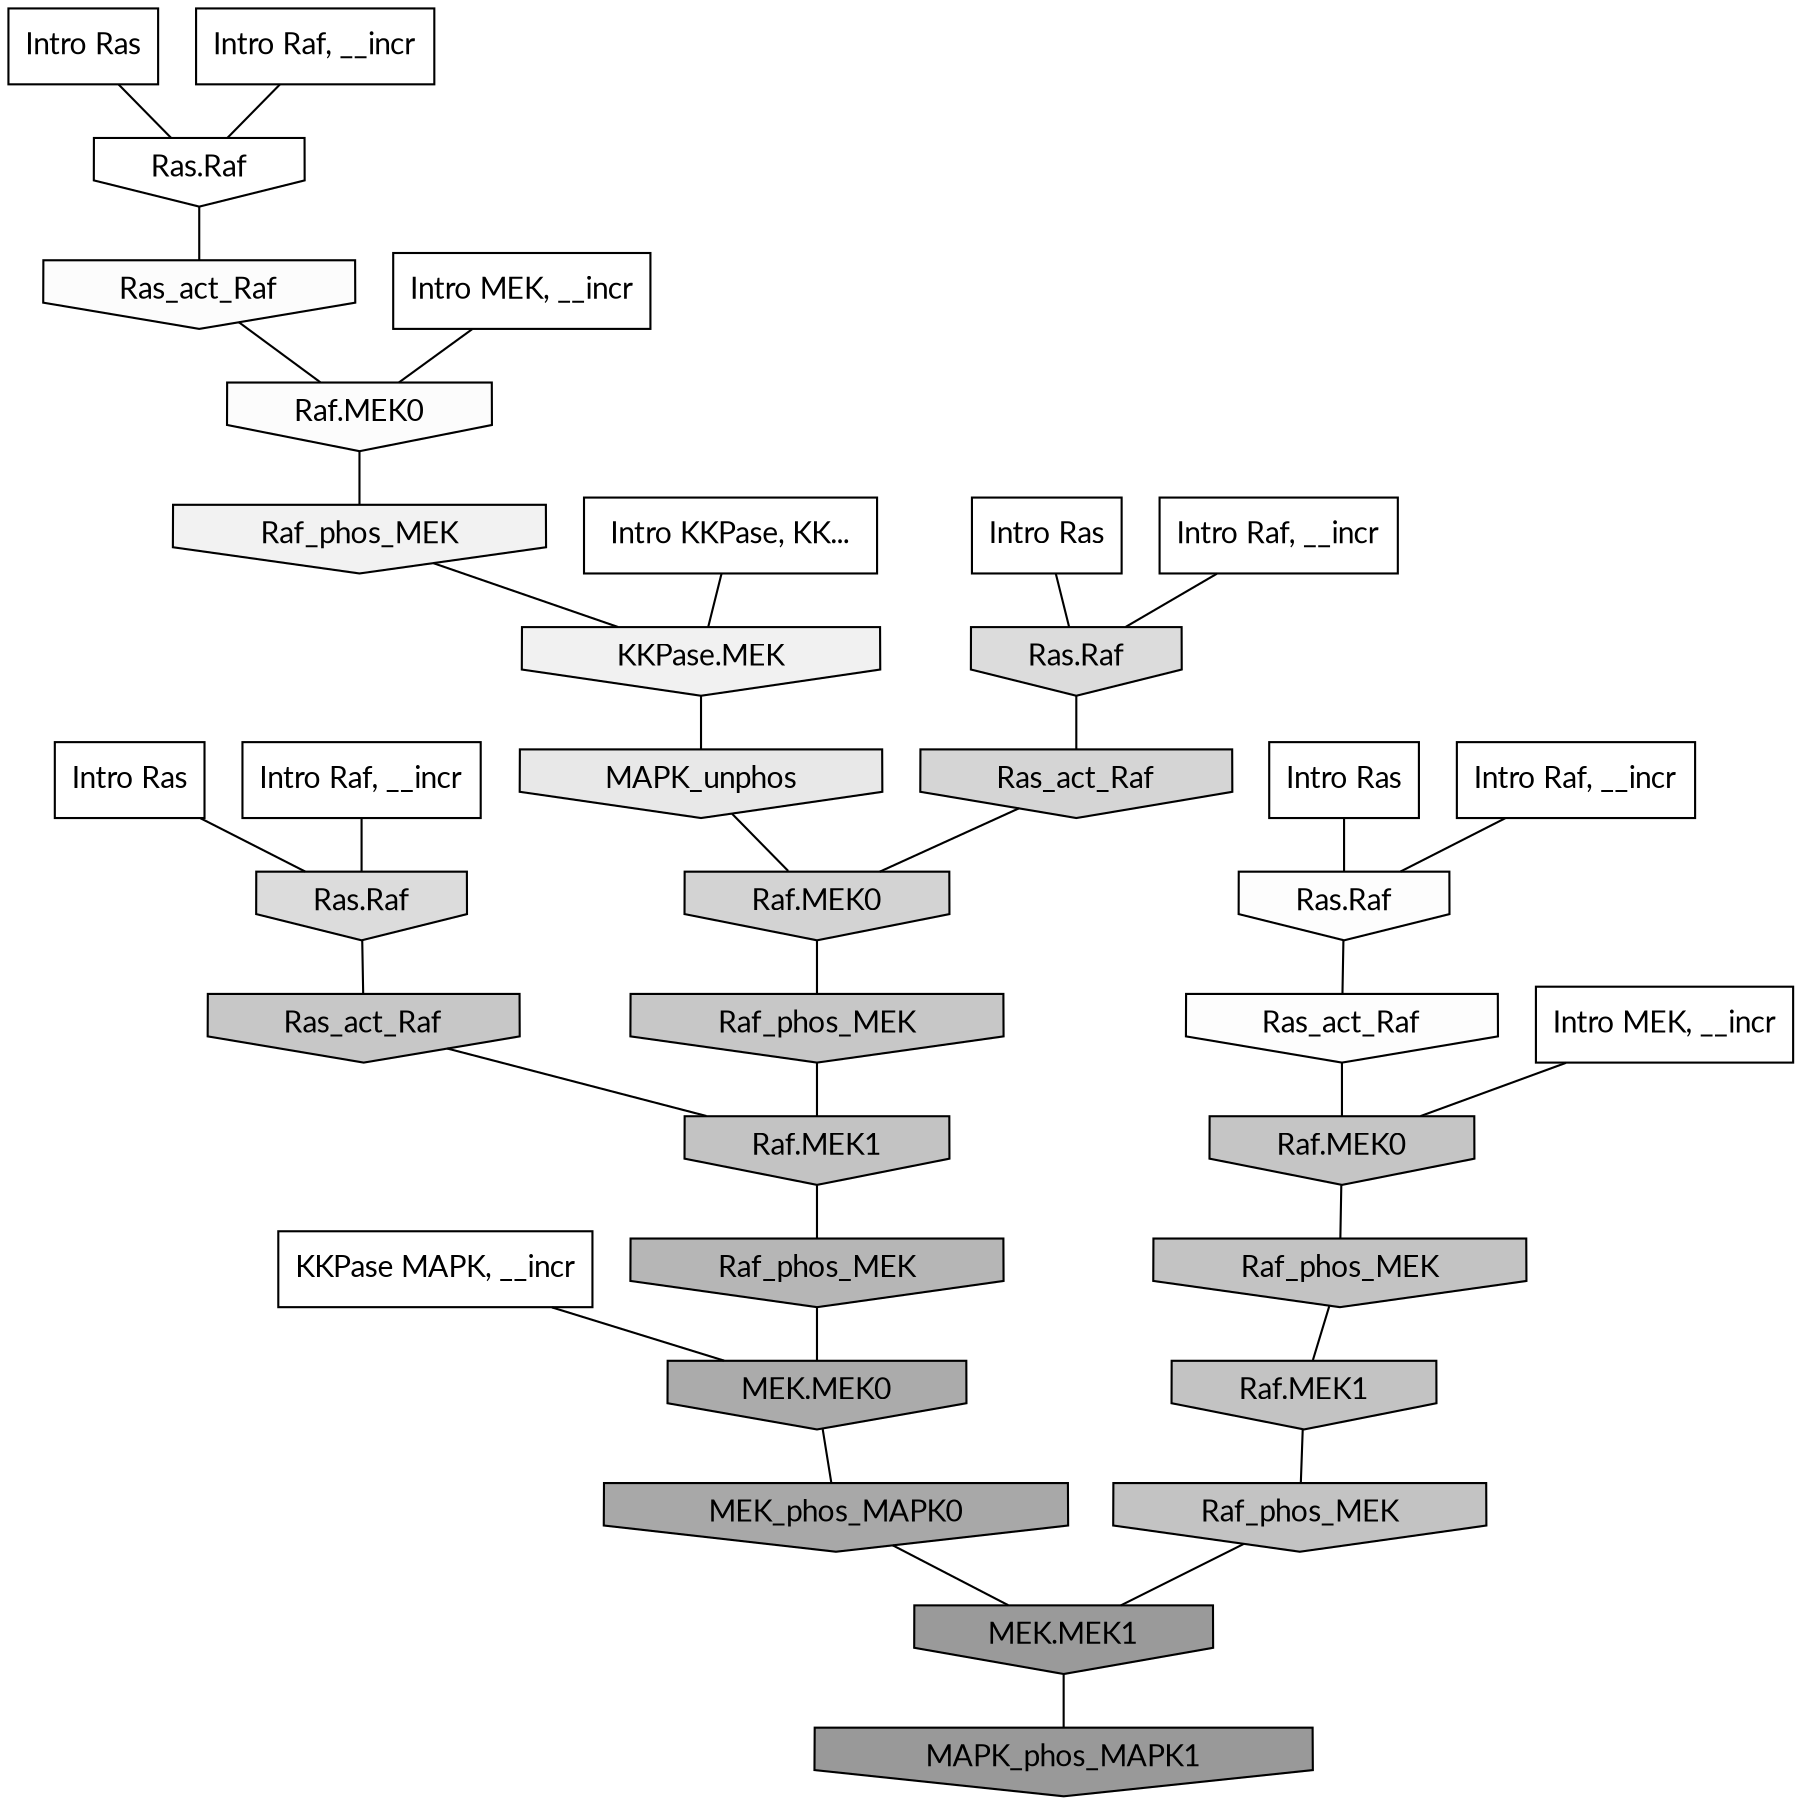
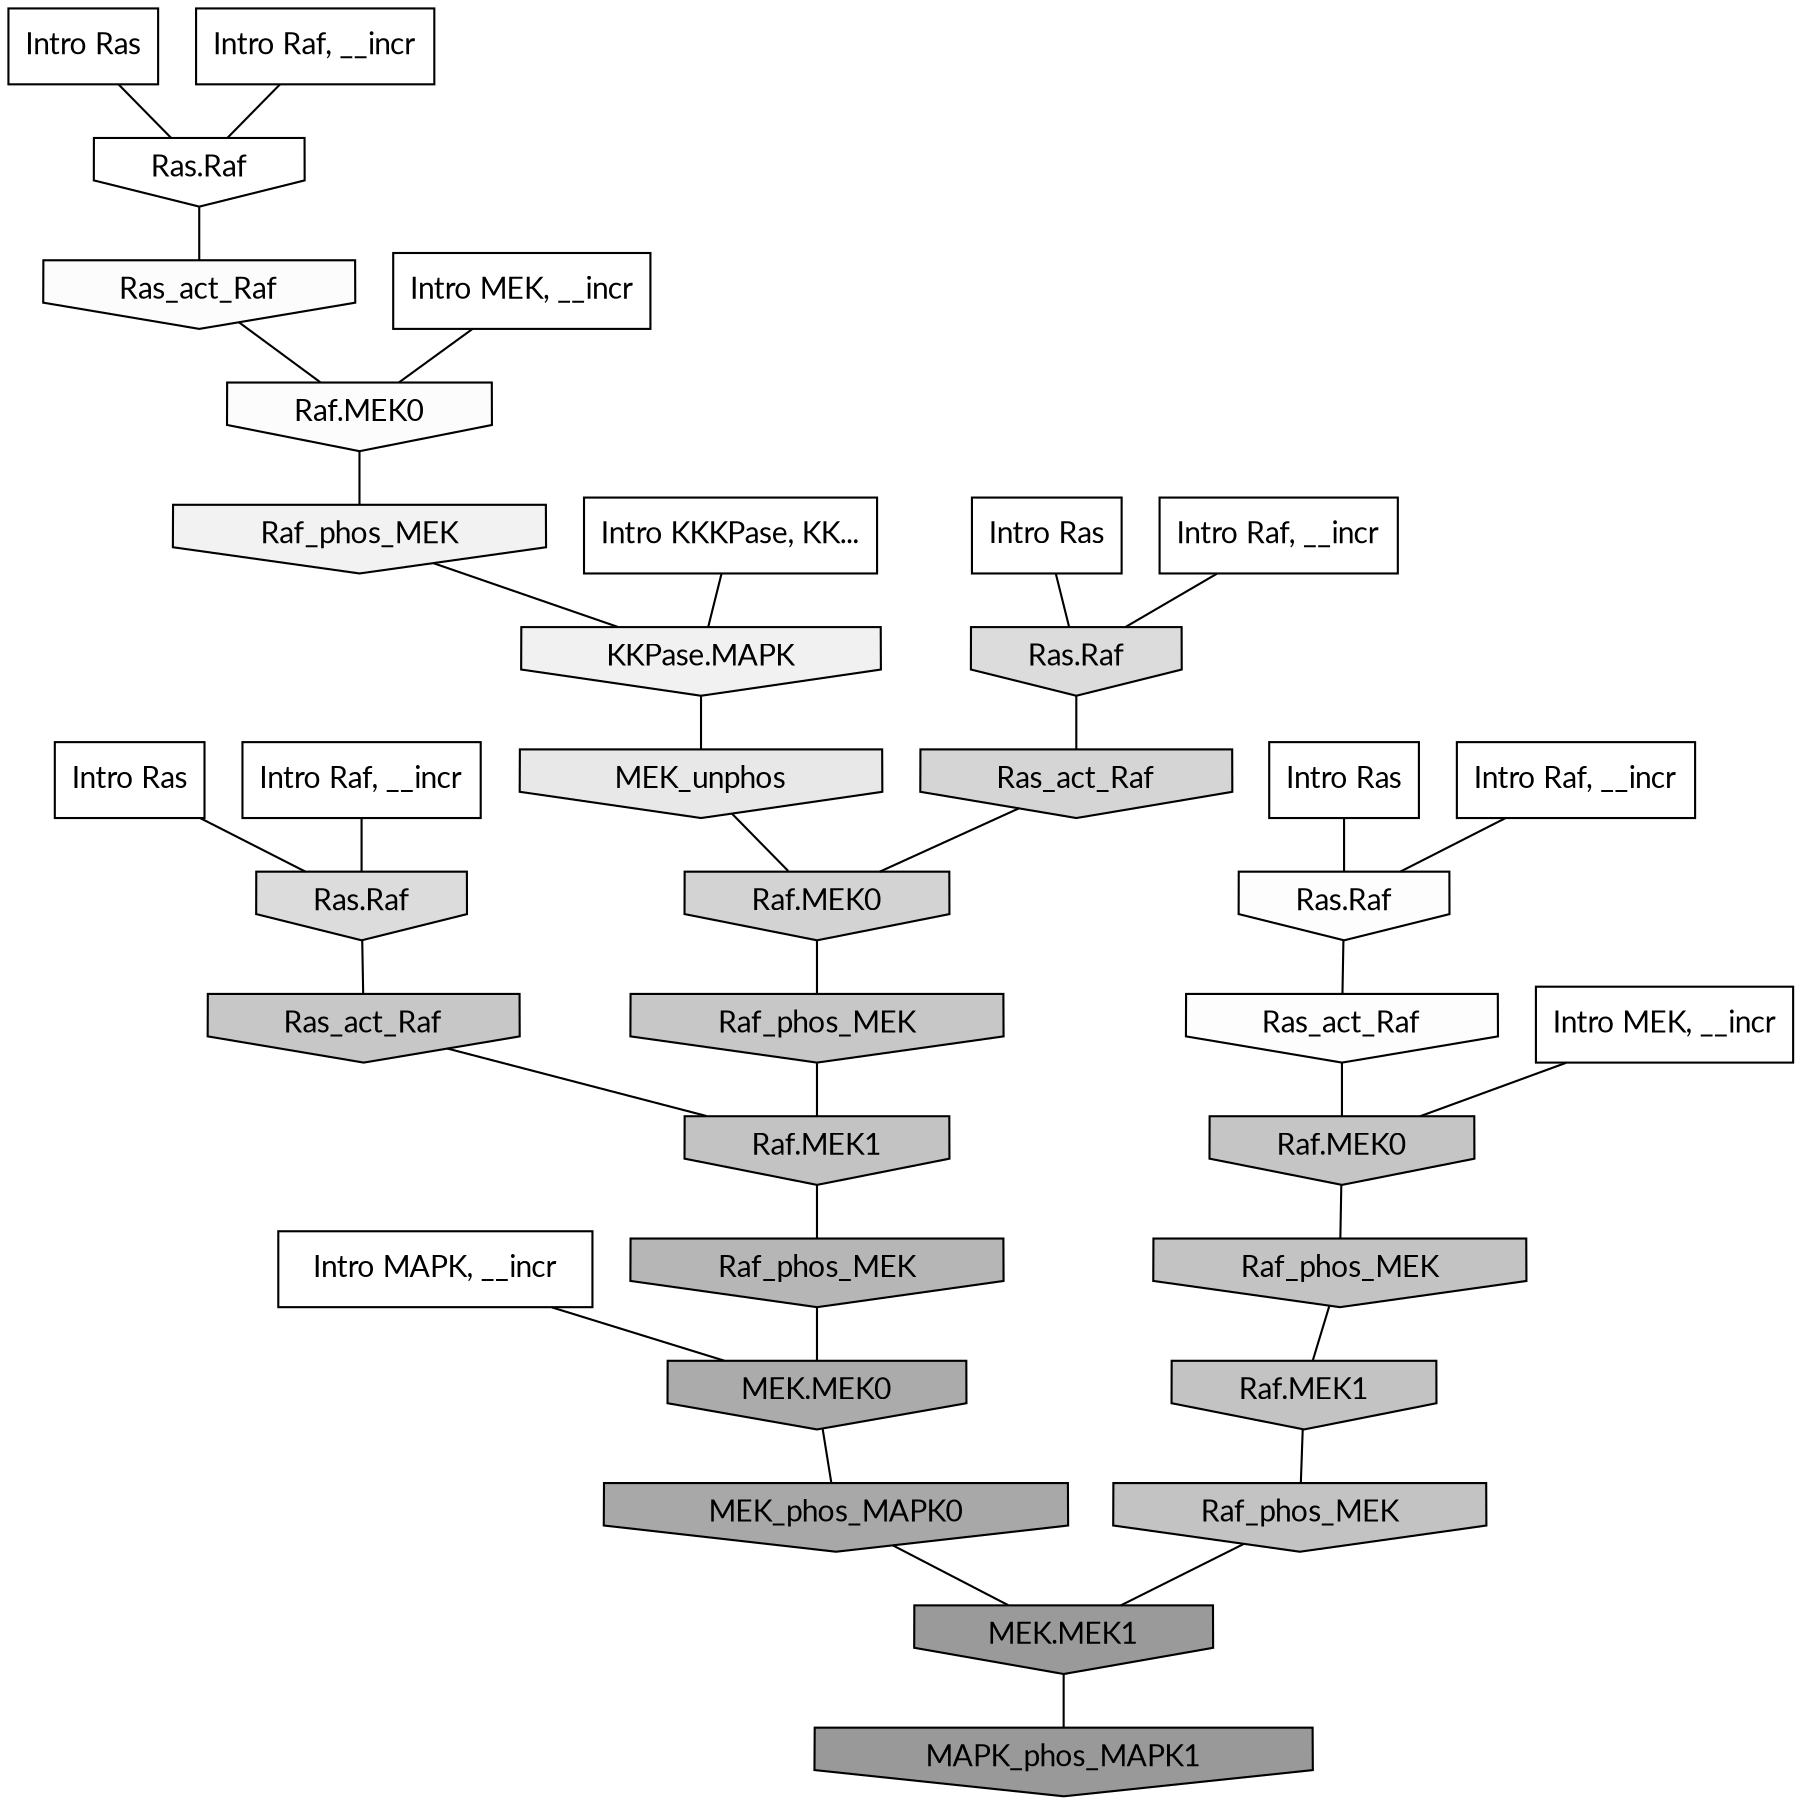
(731, 536) -> (731, 536)
(701, 658) -> (701, 658)
(701, 780) -> (701, 780)
(435, 1269) -> (435, 1269)
